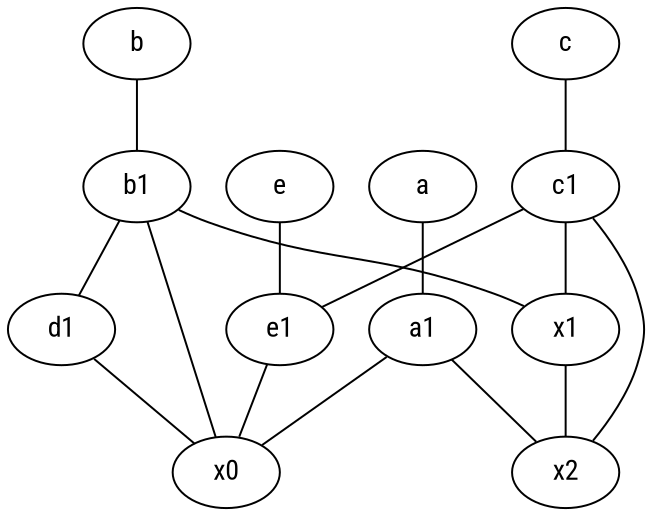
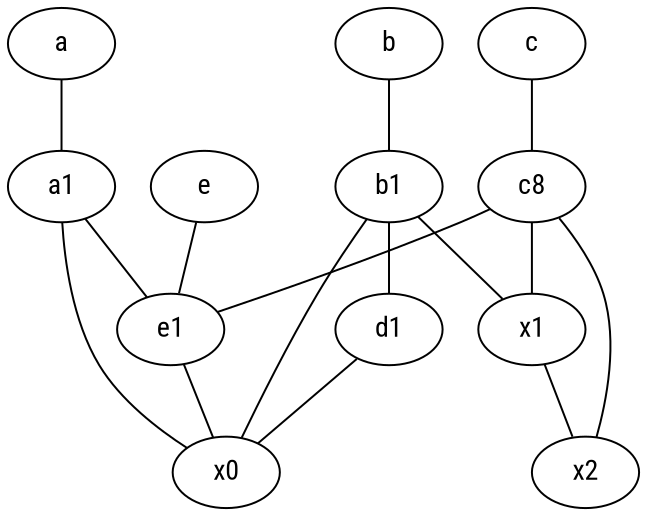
(566, 187) -> (532, 187)
(494, 401) -> (116, 258)
